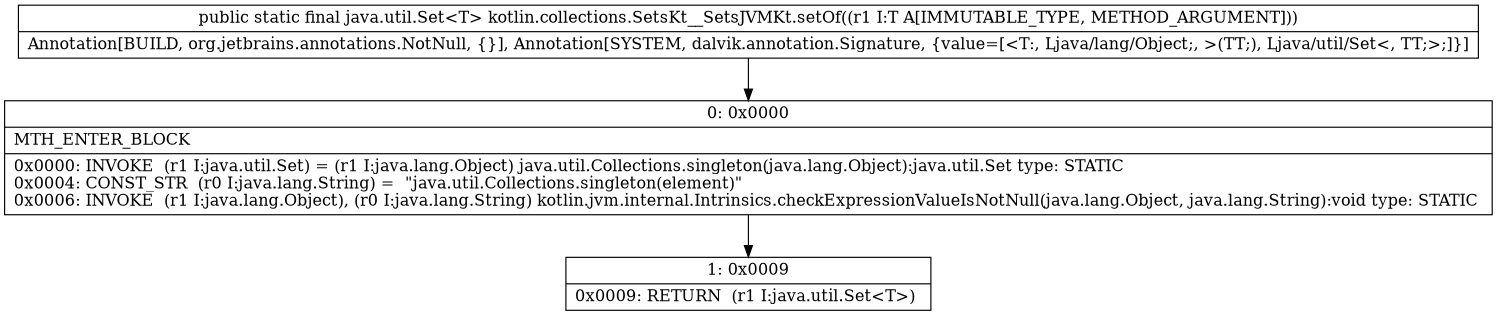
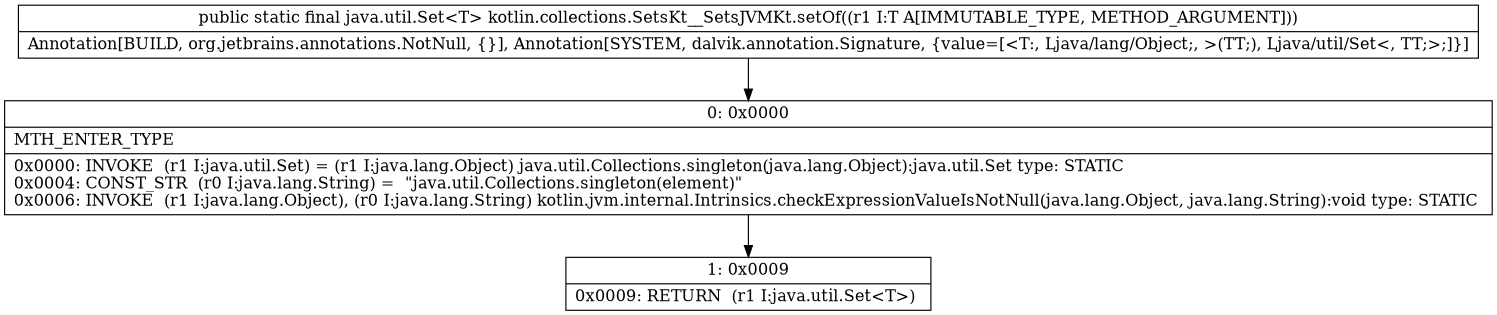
(102, 140) -> (94, 140)
